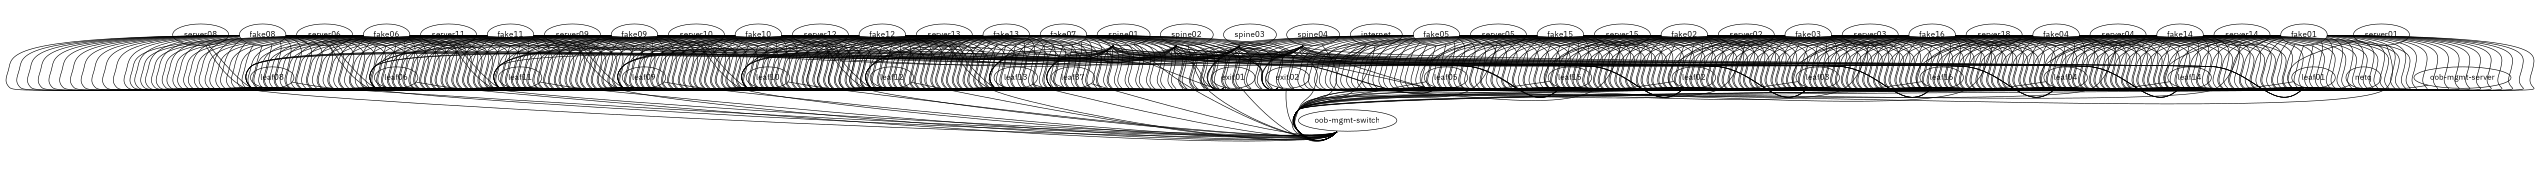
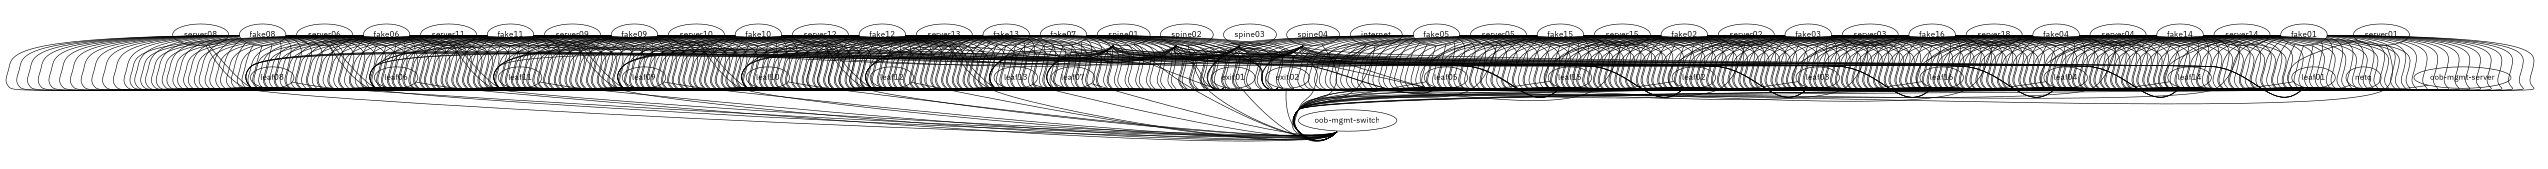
(1073, 78) -> (1073, 78)
